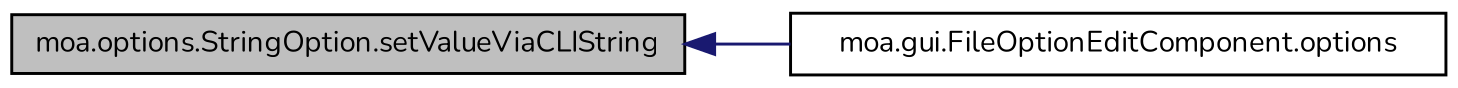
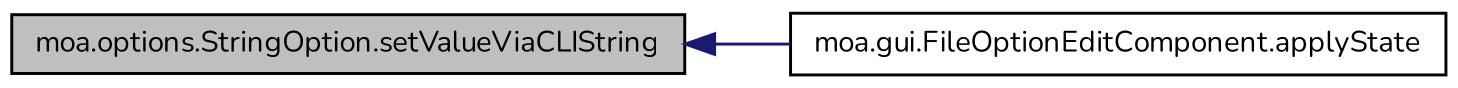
(1118, 44) -> (1118, 44)
